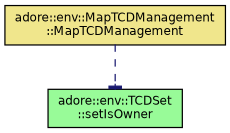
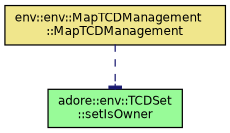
(115, 25) -> (115, 25)
